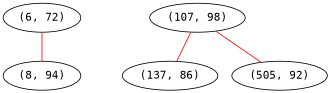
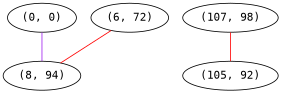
none -> (42, 18)
(170, 76) -> none
(280, 76) -> (230, 76)
